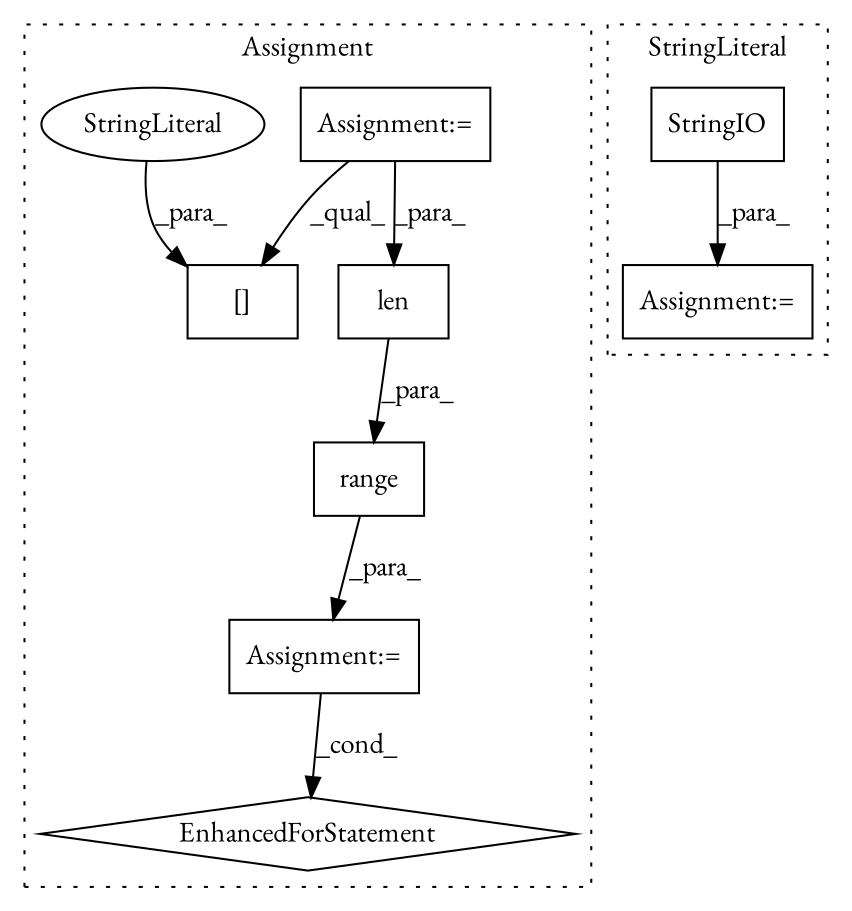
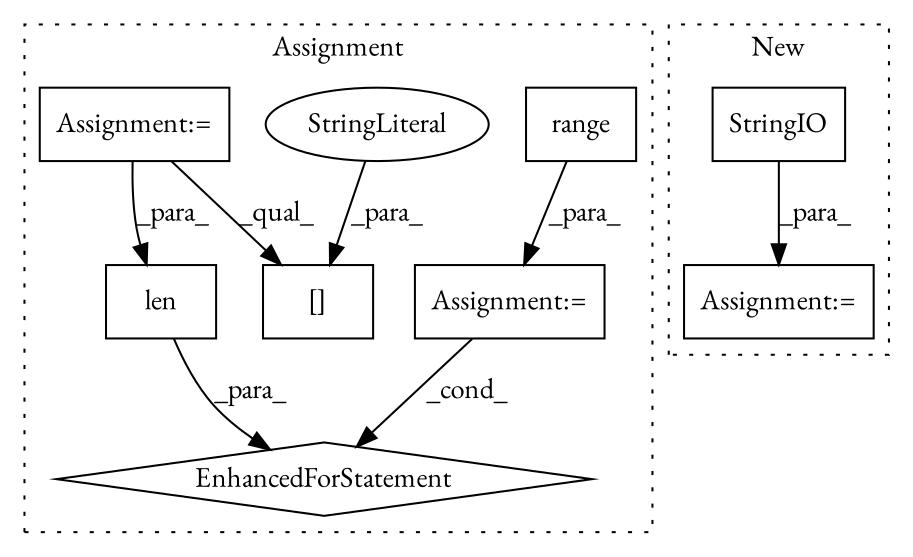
(718, 48) -> (779, 48)
(383, 380) -> (205, 395)
